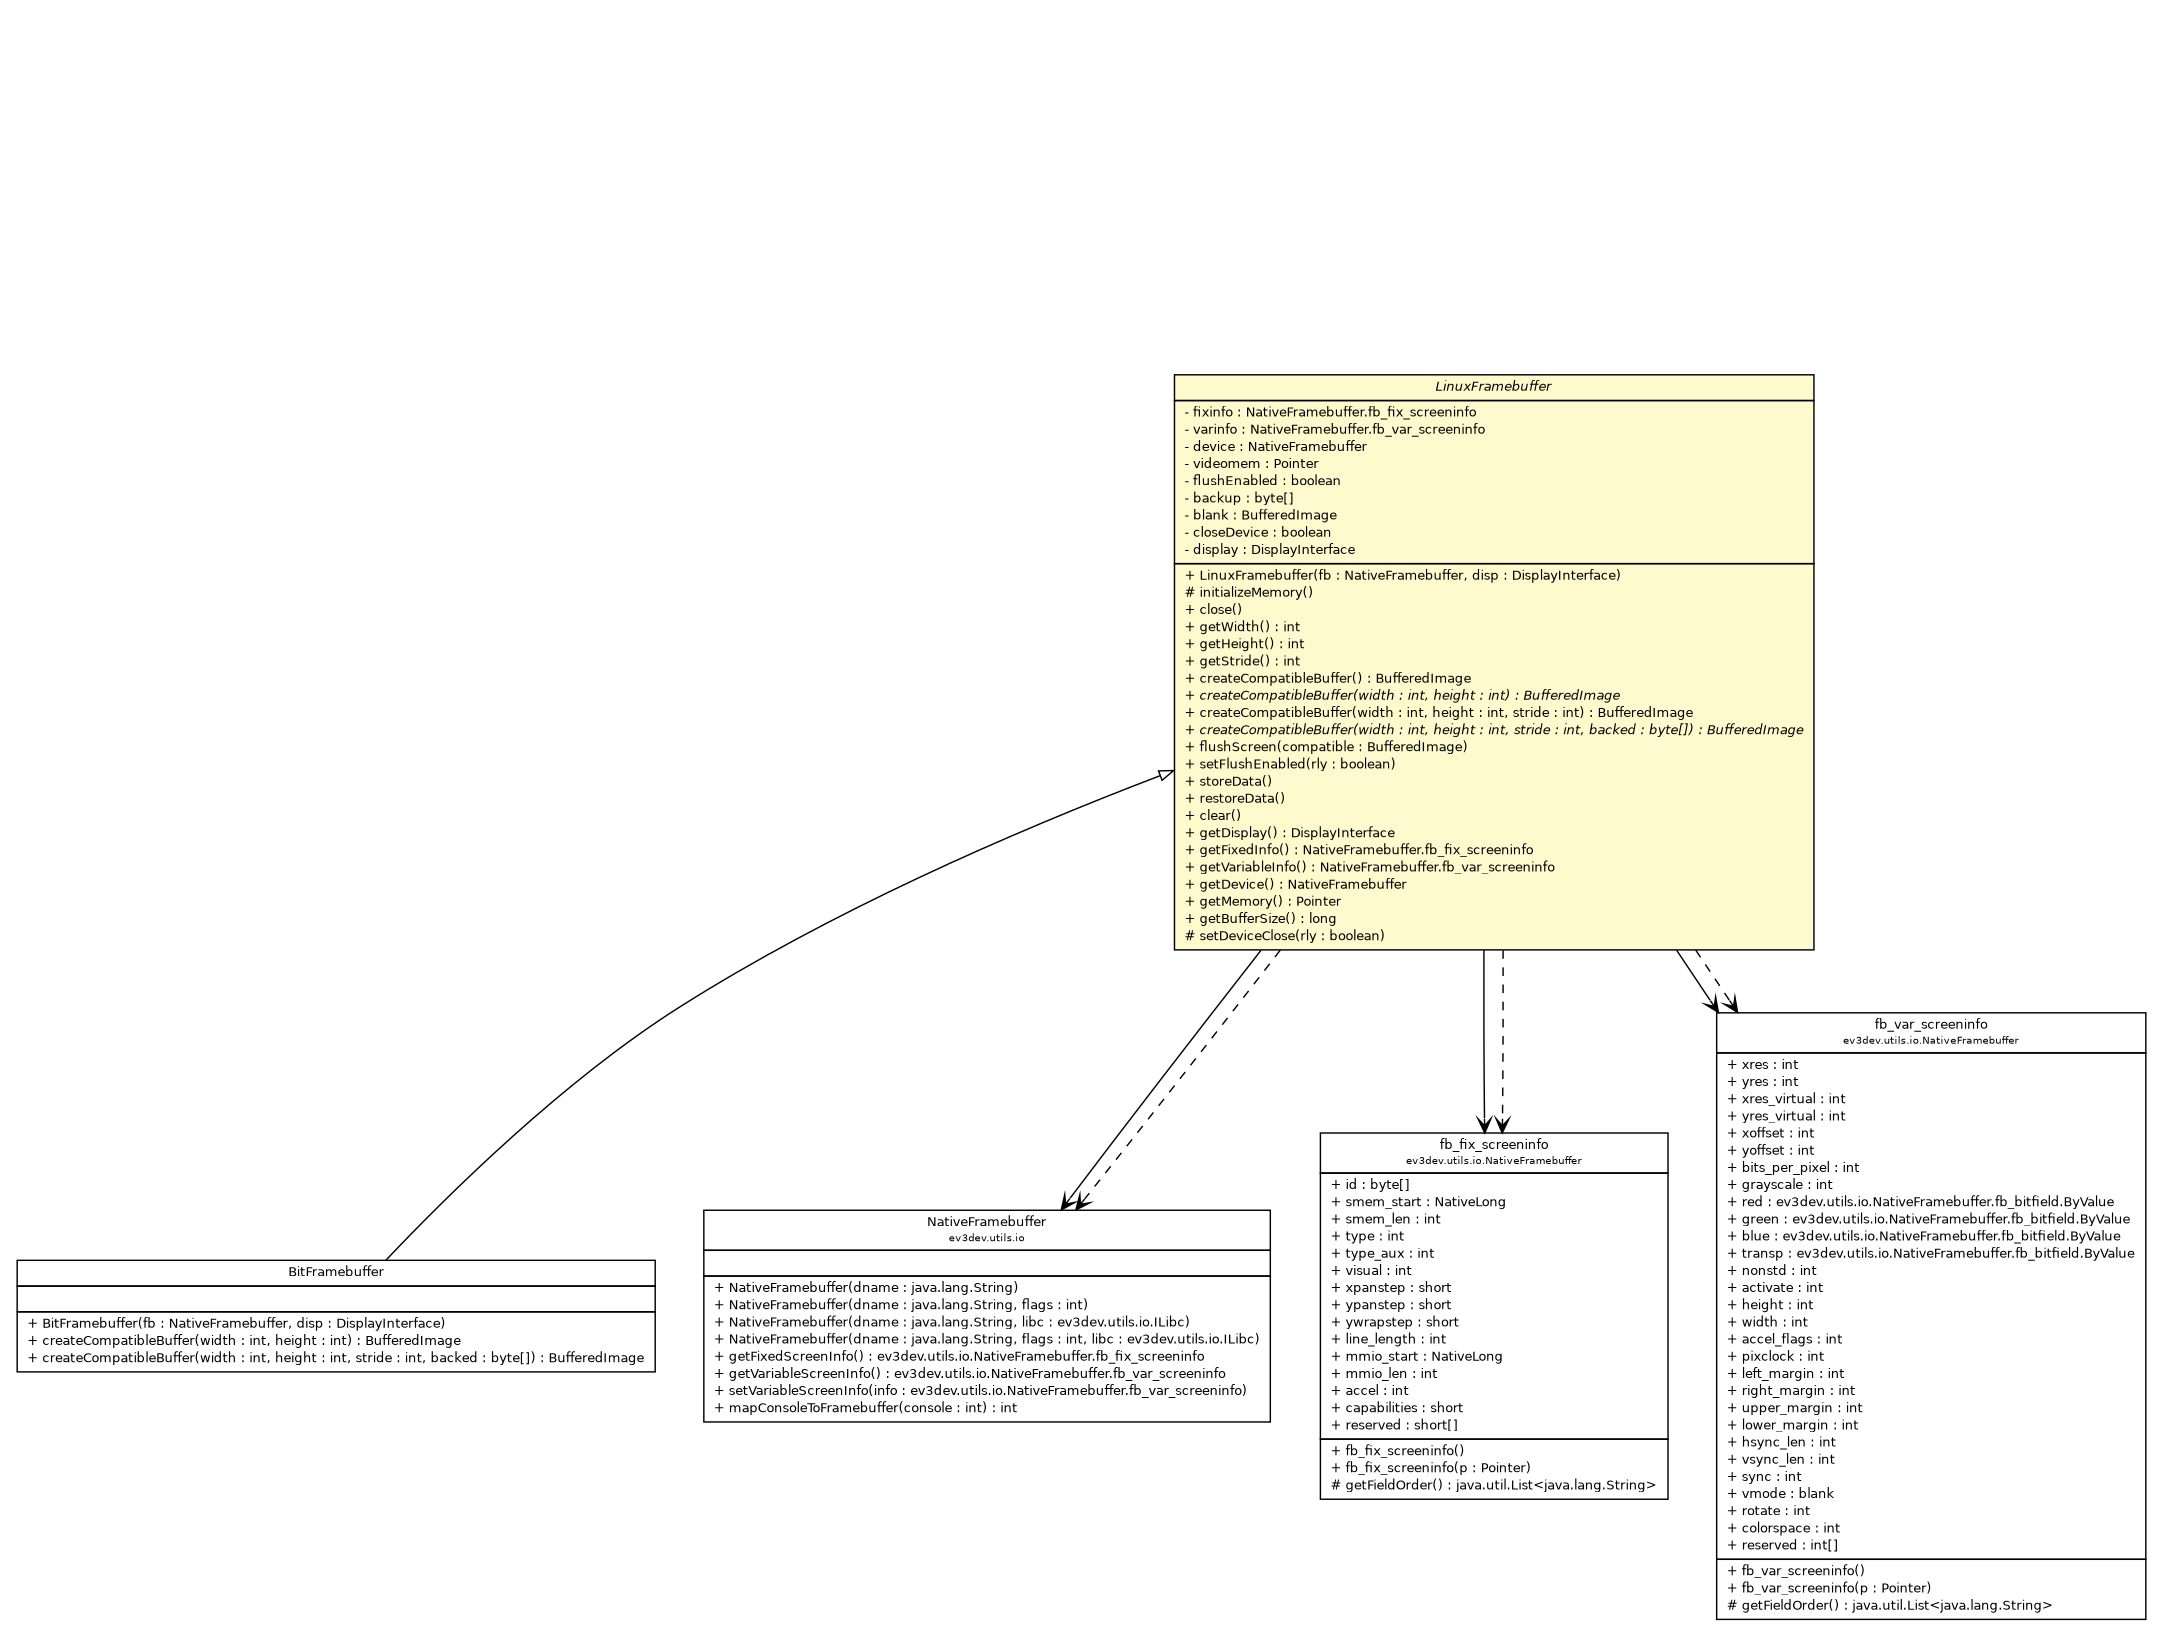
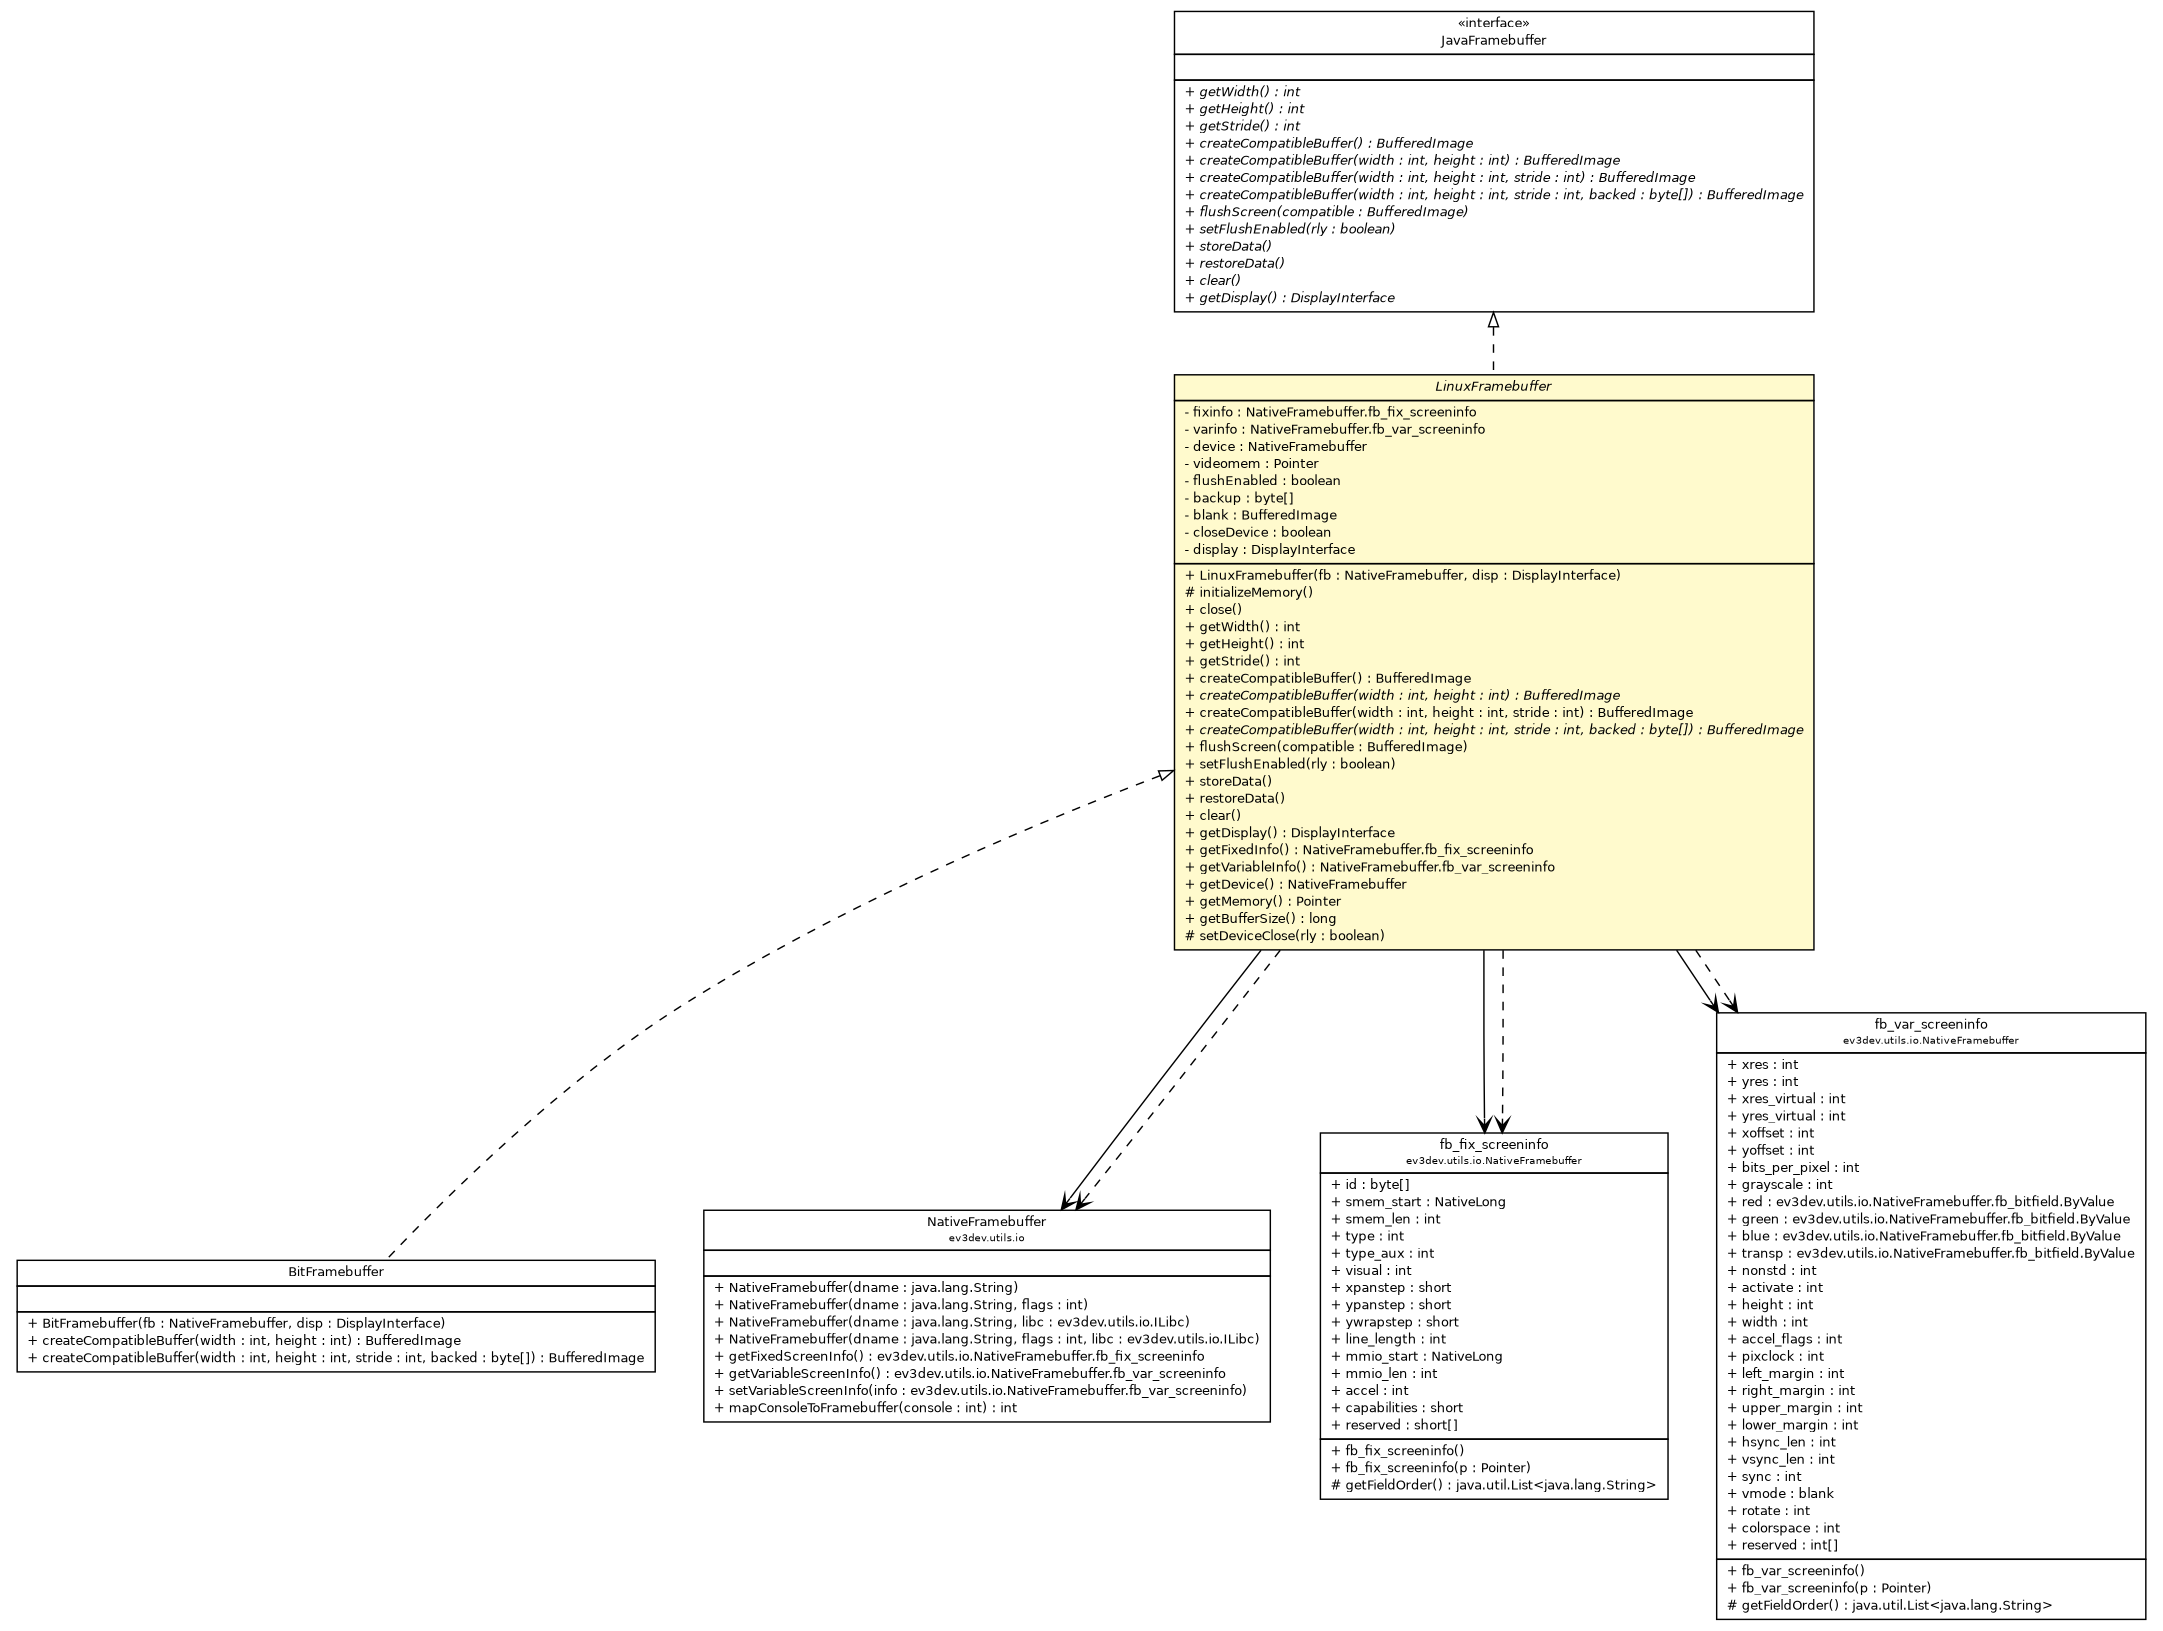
none -> (1494, 162)
(742, 970) -> (742, 970)
